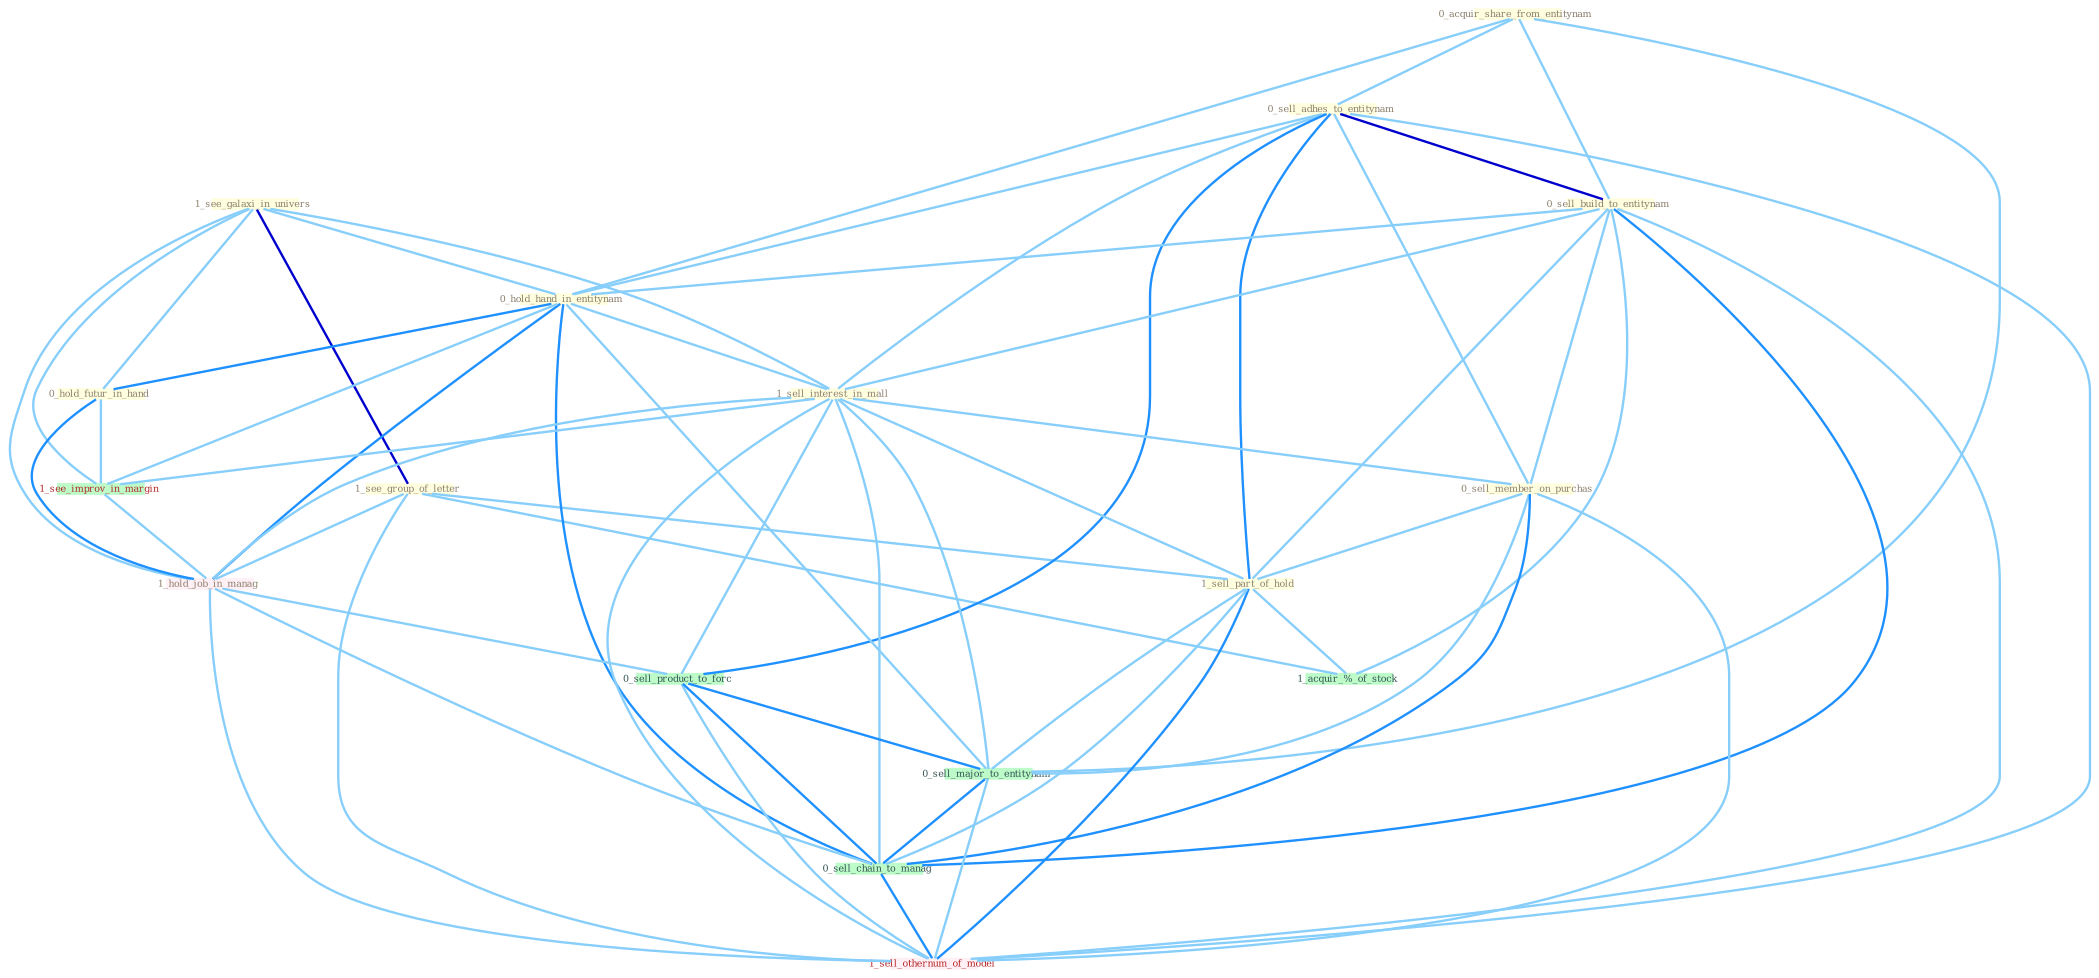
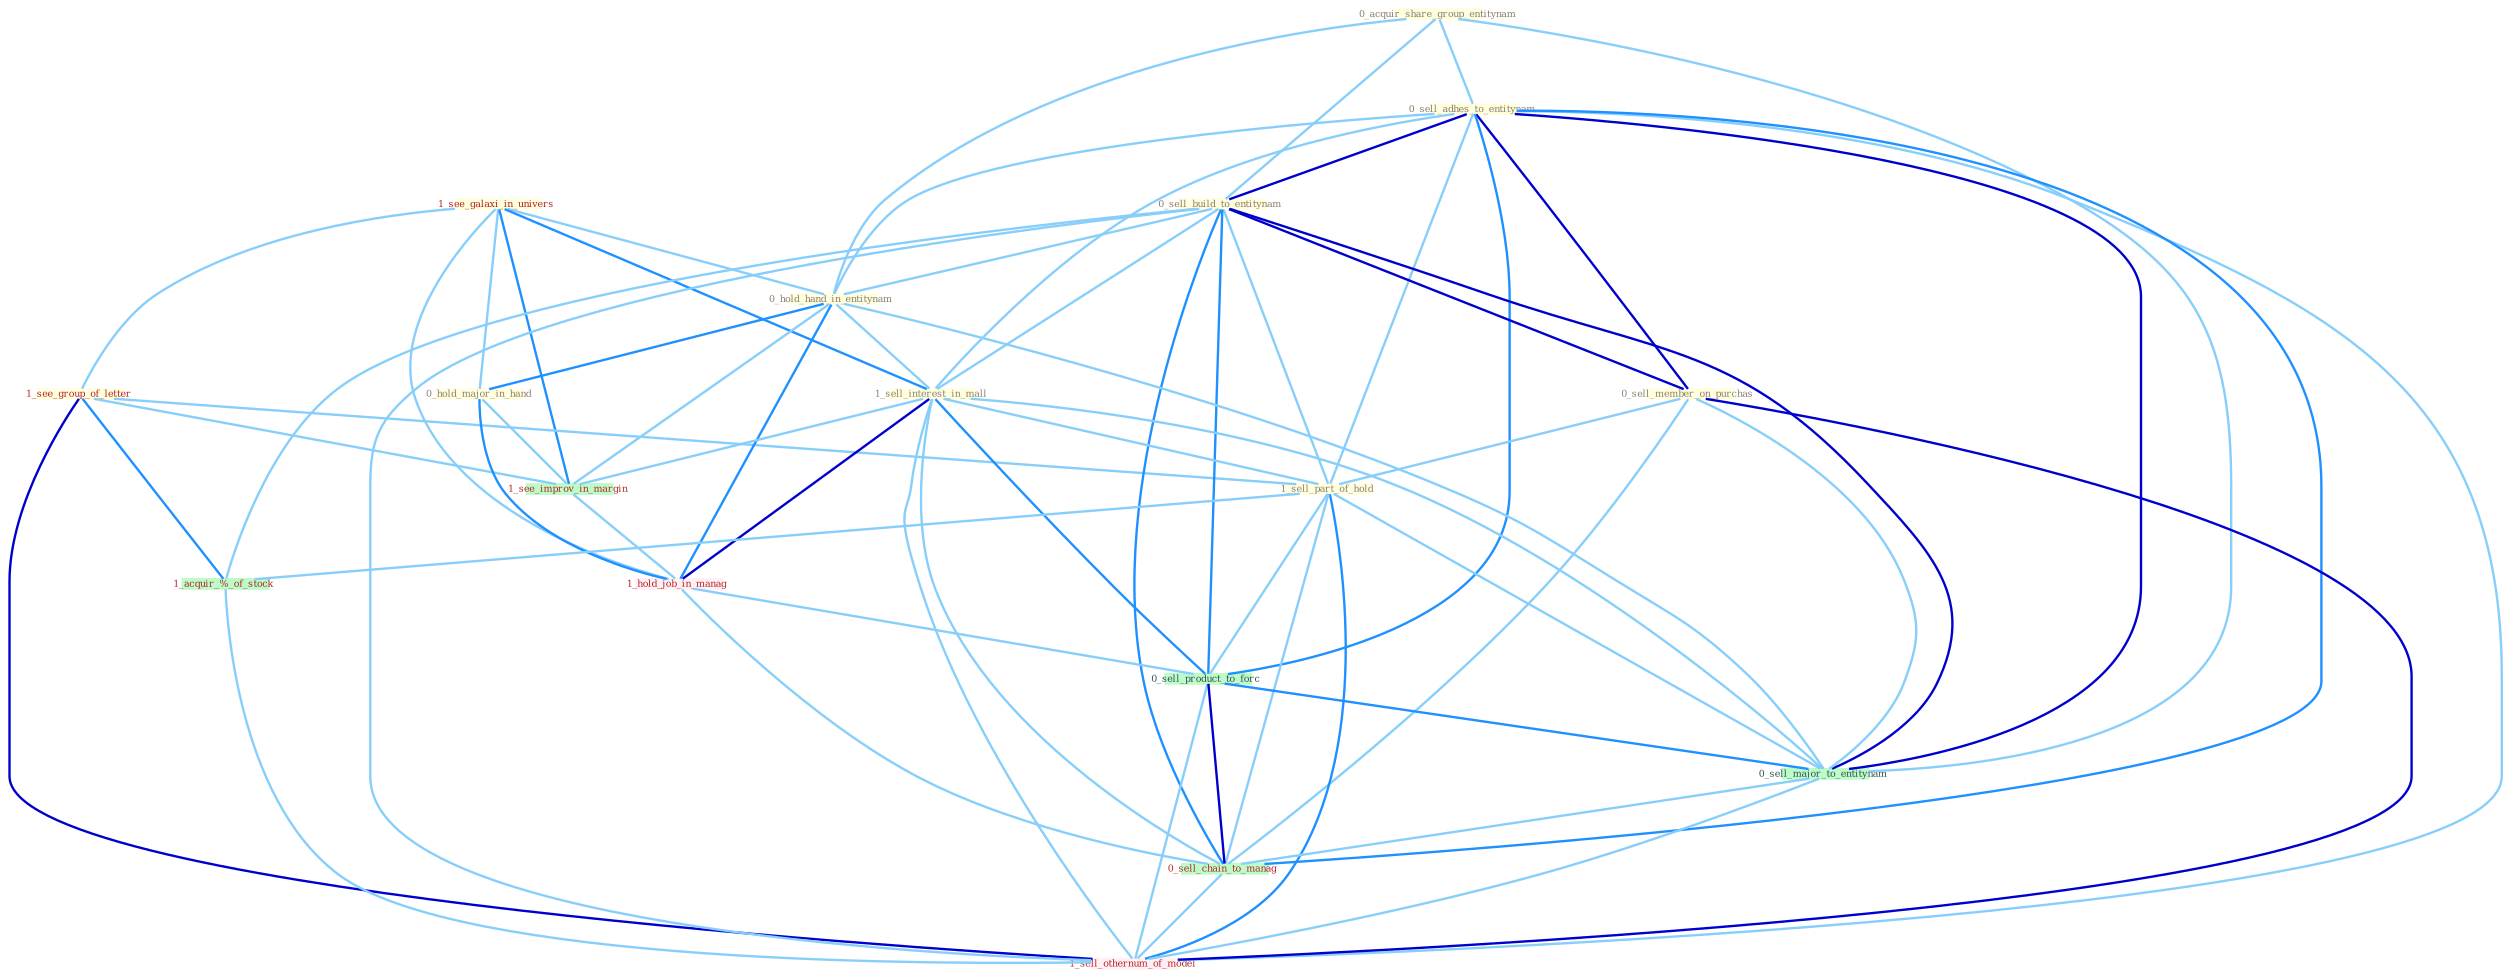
(1518, 14) -> (1438, 14)
(255, 204) -> (498, 204)
(559, 273) -> (716, 299)
none -> (2138, 290)
(1431, 299) -> (1583, 251)
(325, 333) -> (243, 252)
(1240, 334) -> (1402, 299)
(1570, 347) -> (1456, 299)
none -> (1737, 379)
none -> (1217, 384)
(101, 394) -> (479, 394)
(34, 408) -> (536, 354)
(1182, 442) -> none
(381, 471) -> (806, 489)
(409, 489) -> (81, 394)
(310, 537) -> (325, 441)
(753, 543) -> (1067, 539)
(857, 579) -> (153, 489)
(210, 584) -> (679, 584)
none -> (1269, 584)
(593, 636) -> (2321, 641)
(1349, 679) -> (225, 584)
(1291, 772) -> (1479, 652)
(780, 774) -> (1216, 774)
(934, 821) -> (1525, 821)
(879, 869) -> (1225, 869)
(447, 873) -> (306, 881)
(1620, 875) -> (2246, 858)
(907, 916) -> (1180, 916)
(440, 923) -> (552, 937)
